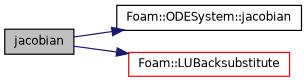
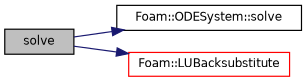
(209, 18) -> (209, 18)
(39, 42) -> (39, 42)
